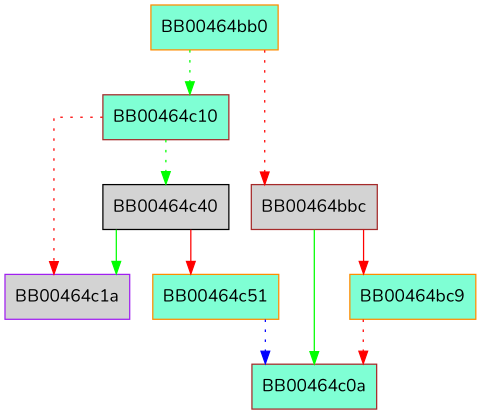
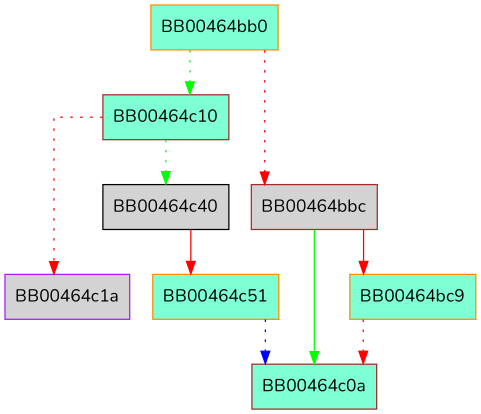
(116, 246) -> none
